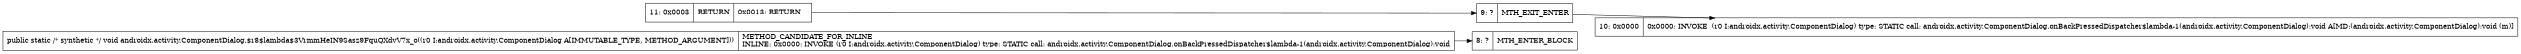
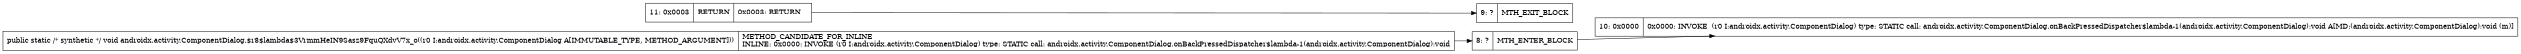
(773, 12) -> (773, 12)
(1535, 13) -> (1535, 13)
(1641, 16) -> (1643, 38)
